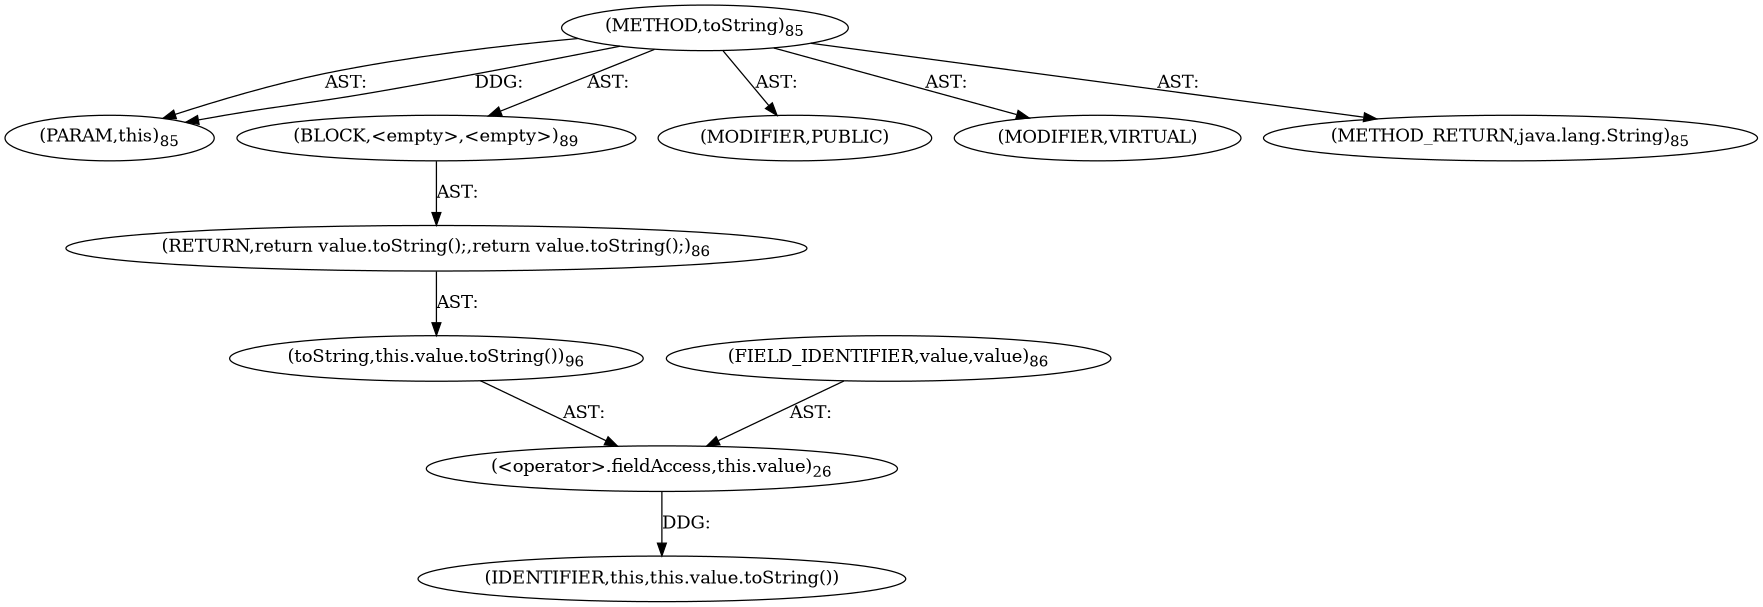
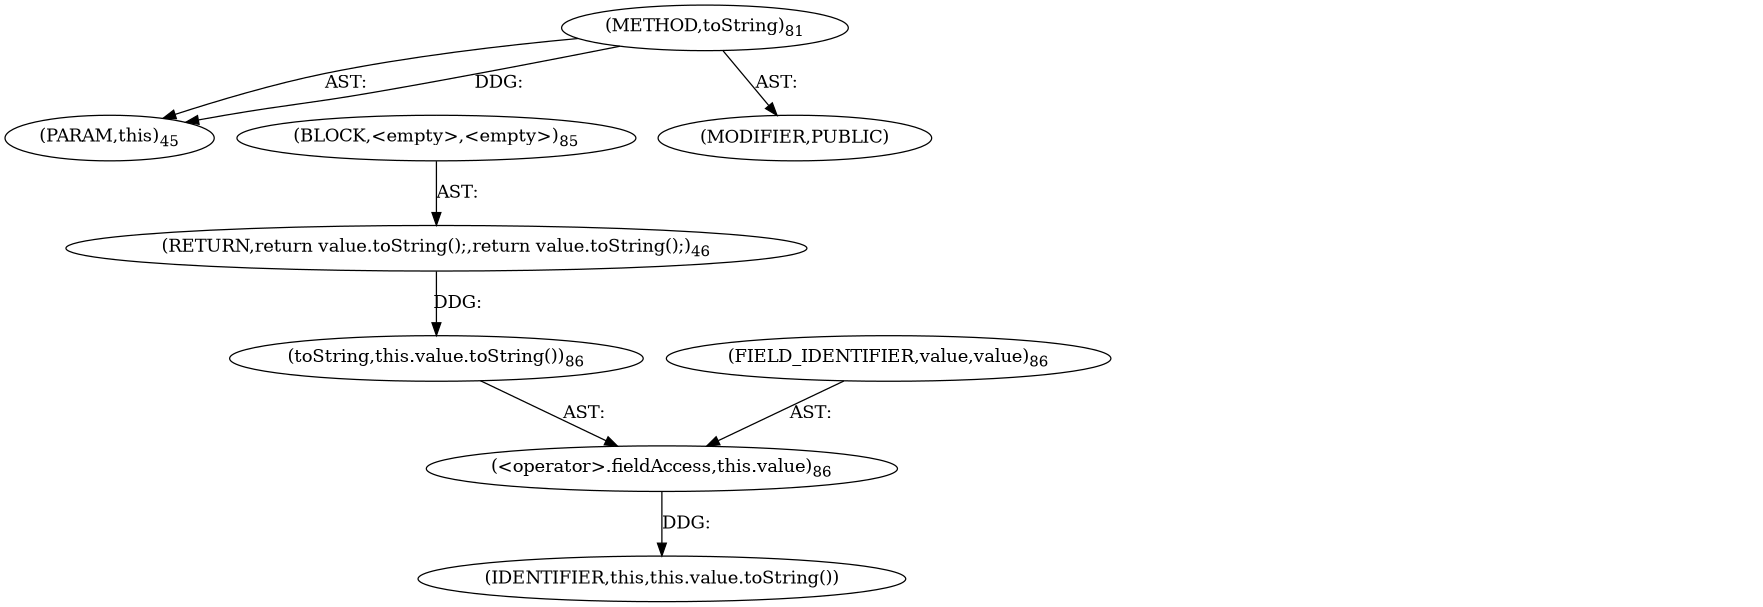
(795, 26) -> (795, 26)
(578, 80) -> none
(170, 136) -> (170, 136)
(569, 136) -> (569, 136)
(1098, 138) -> none
(1510, 138) -> none
(701, 246) -> (701, 246)
(460, 303) -> (460, 303)
(575, 357) -> (575, 357)
(823, 467) -> (823, 467)
